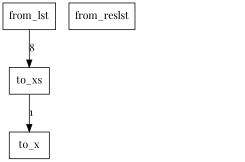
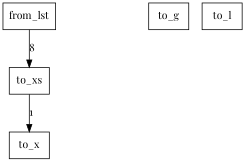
(102, 16) -> none
none -> (169, 16)
none -> (222, 16)
